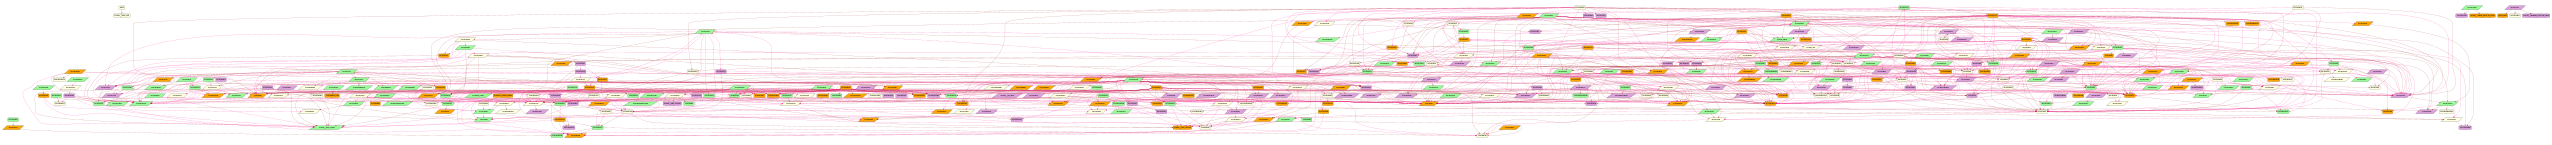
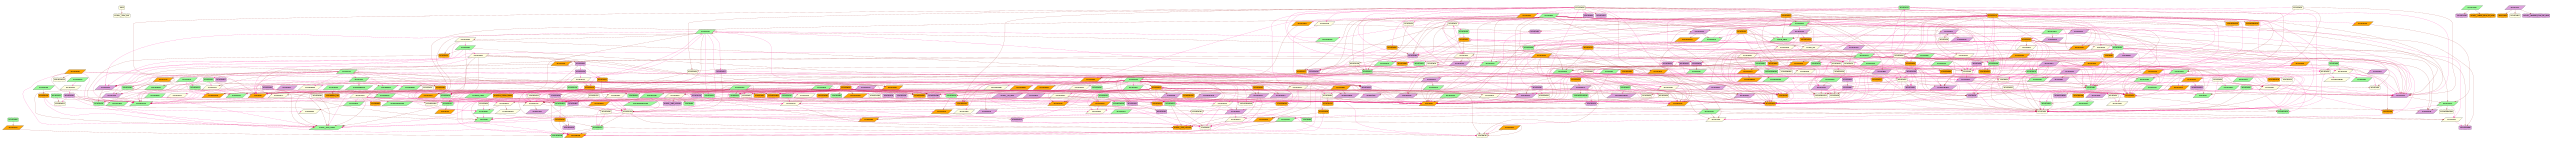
none -> (1133, 88)
